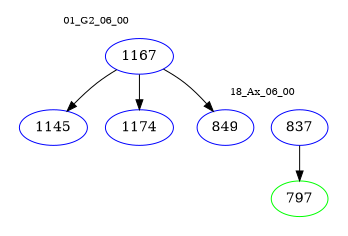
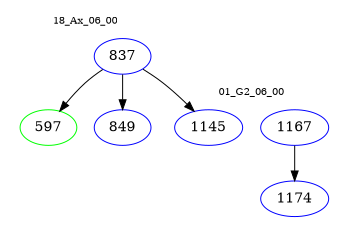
(94, 85) -> (173, 92)
(195, 92) -> (123, 87)
(300, 199) -> (48, 128)
